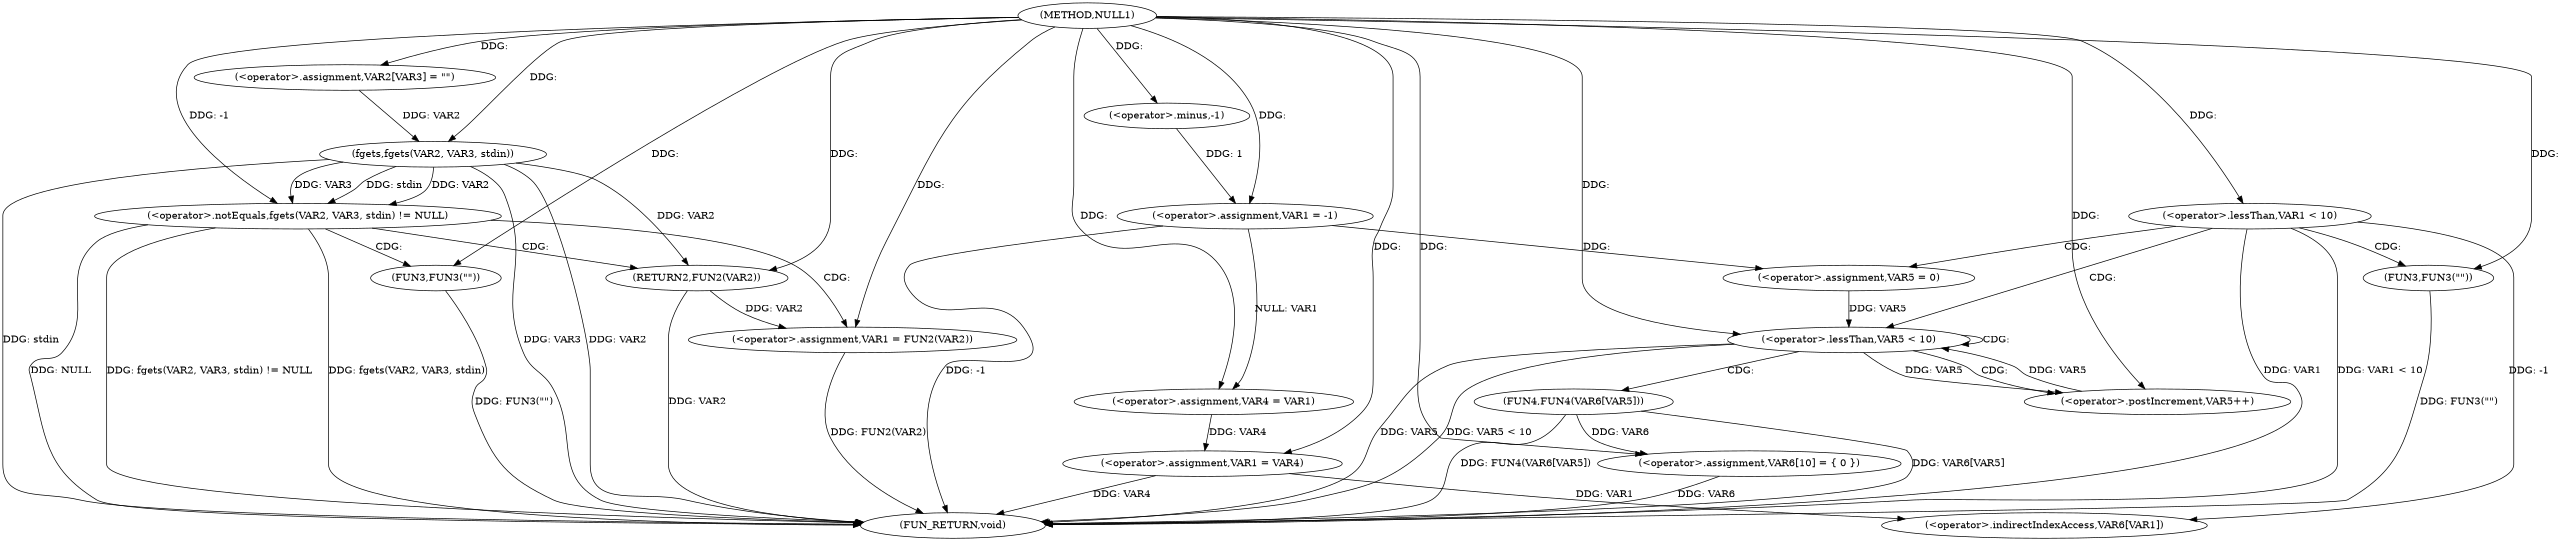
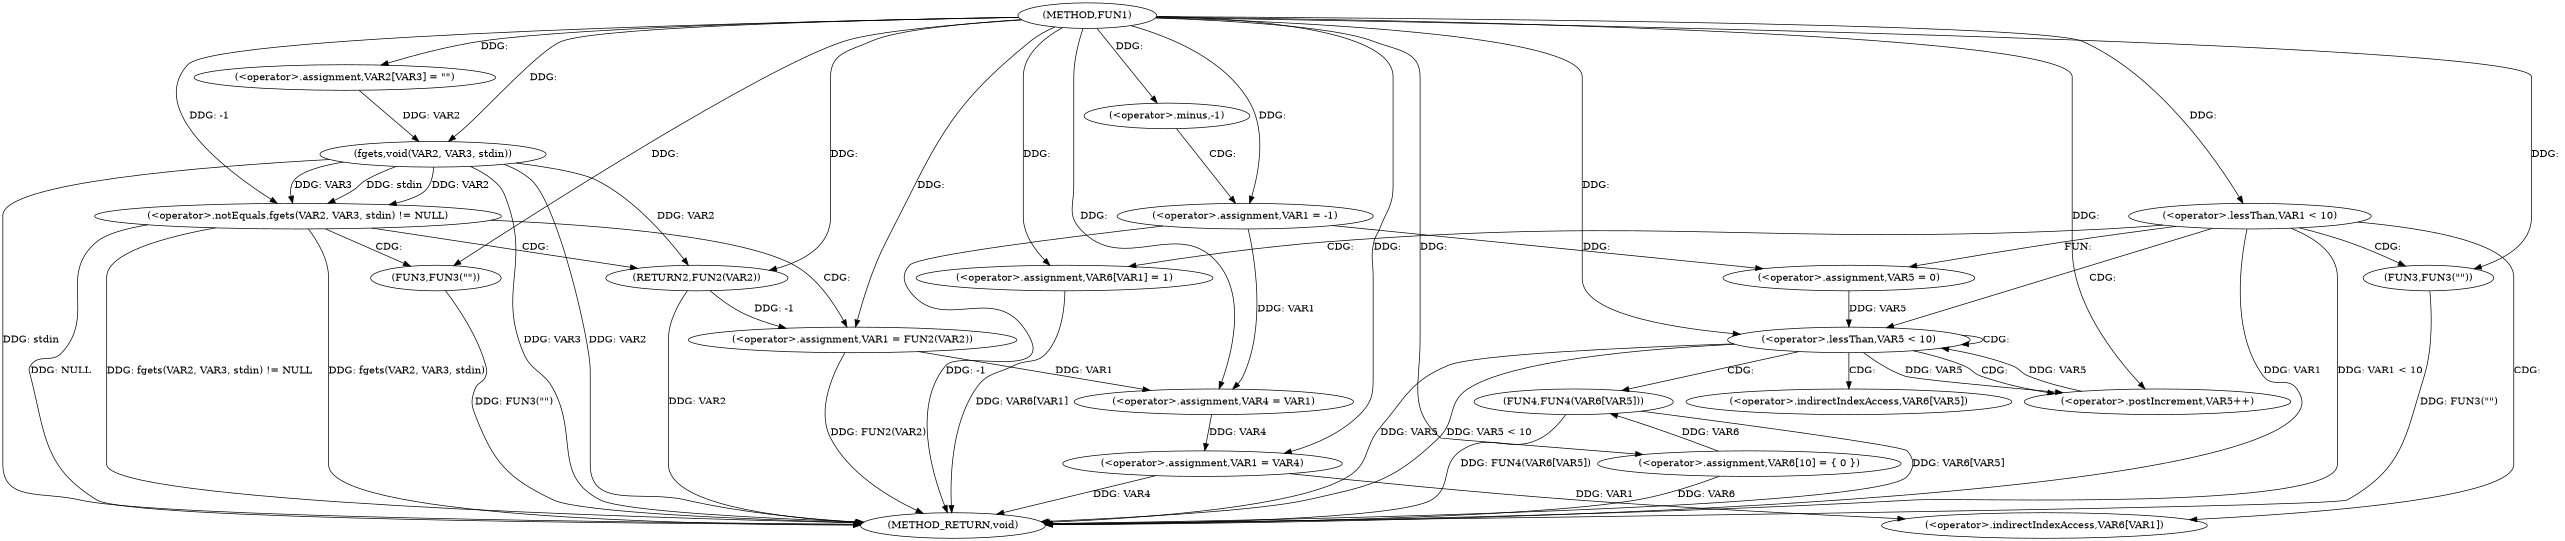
(1087, 16) -> (1087, 16)
(433, 154) -> (433, 154)
(1225, 154) -> (1225, 154)
(2080, 247) -> (2080, 247)
none -> (1065, 278)
(774, 309) -> (774, 309)
(1286, 309) -> (1286, 309)
none -> (1031, 370)
(2529, 371) -> (2529, 371)
none -> (1849, 402)
(1602, 443) -> (1668, 433)
(953, 526) -> (953, 526)
